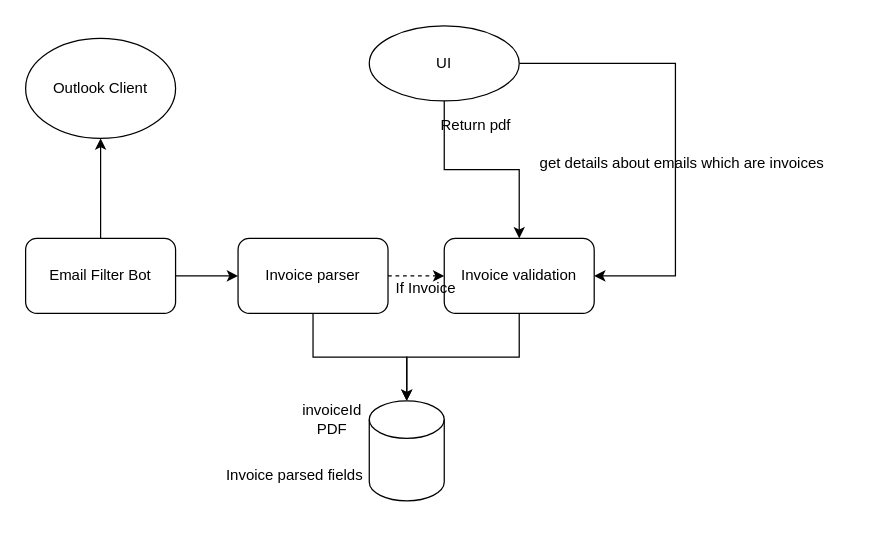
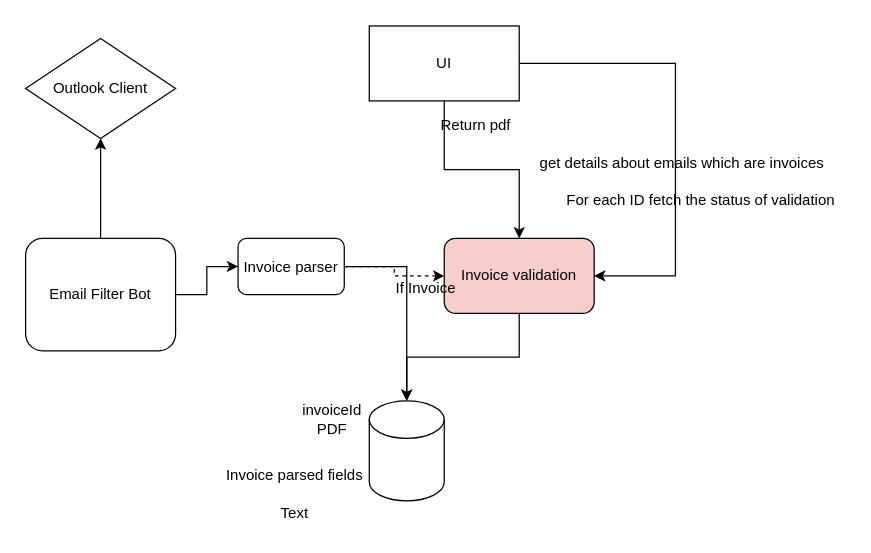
(444, 63) -> (444, 63)
(101, 88) -> (101, 88)
none -> (701, 201)
(101, 276) -> (101, 294)
(313, 276) -> (291, 266)
(519, 276) -> (519, 276)
none -> (294, 513)
